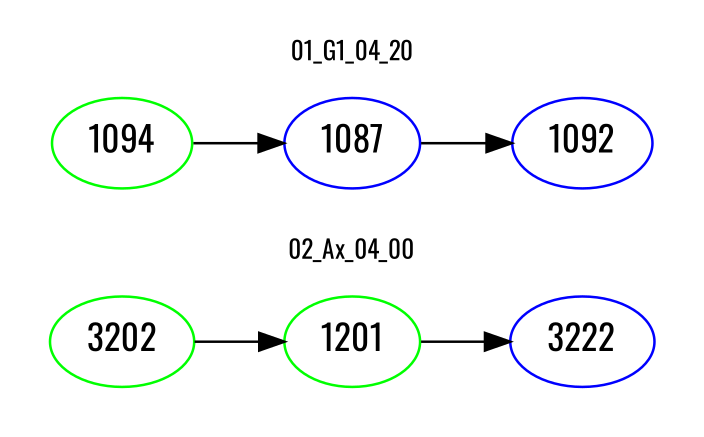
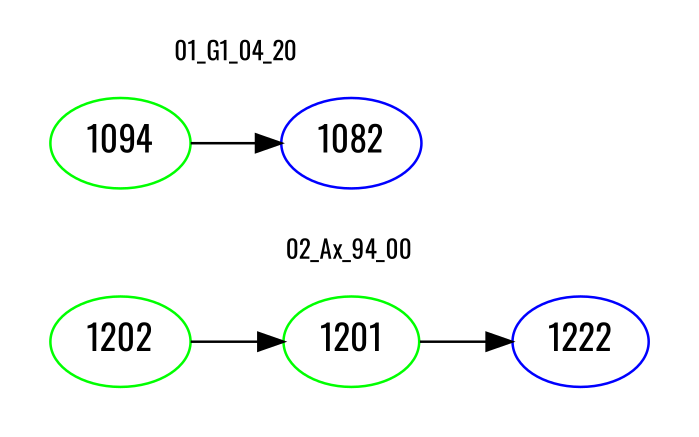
(352, 143) -> (351, 143)
(582, 143) -> none
(352, 253) -> (350, 253)
(122, 342) -> (120, 342)
(582, 342) -> (581, 342)
